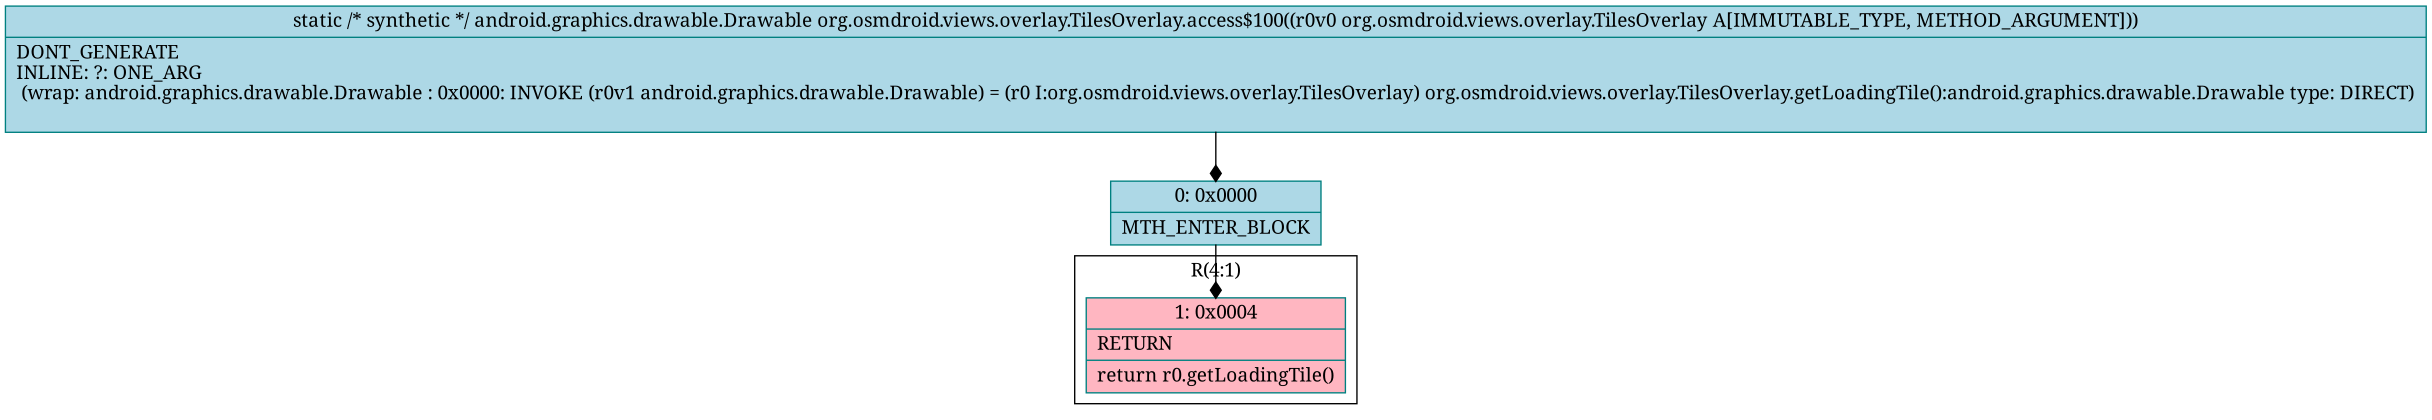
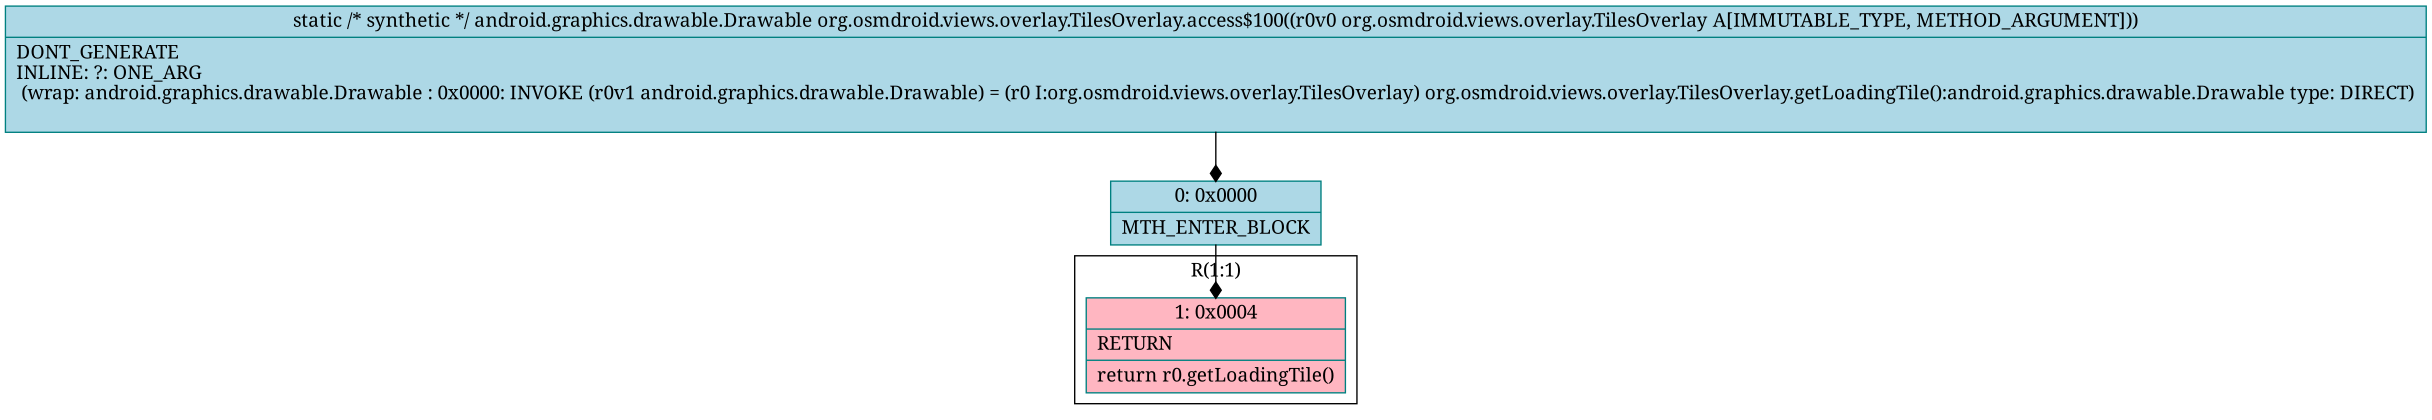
(1216, 271) -> (1216, 271)
